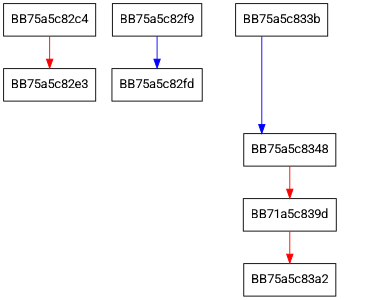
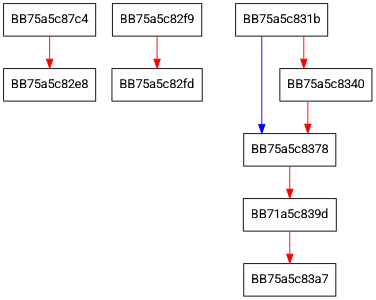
(50, 20) -> (50, 20)
(282, 20) -> (282, 20)
(157, 48) -> (157, 48)
(50, 85) -> (50, 85)
none -> (326, 85)
(290, 150) -> (290, 150)
(290, 280) -> (290, 280)
